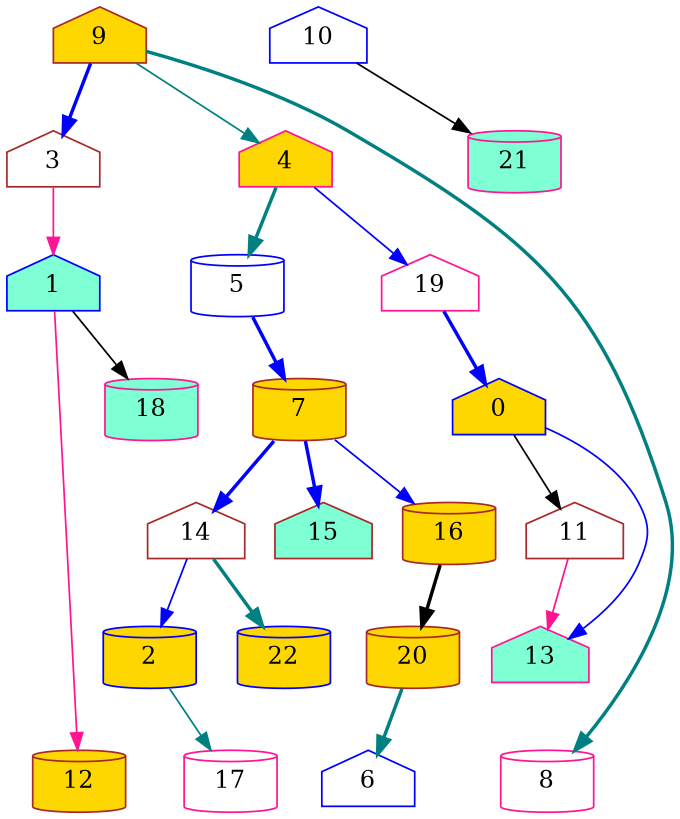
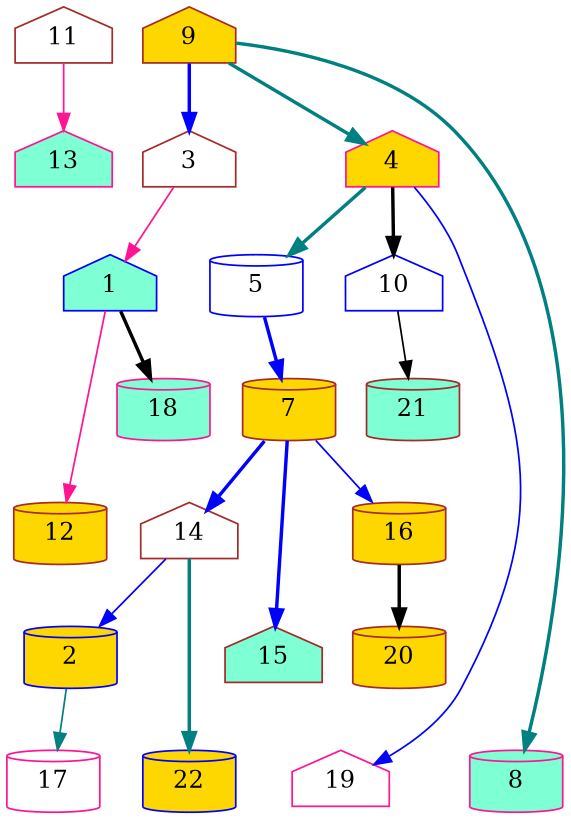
(190, 98) -> (289, 99)
(515, 162) -> (413, 410)
none -> (393, 212)
(95, 338) -> (132, 337)
(499, 410) -> none
(368, 781) -> none
(547, 781) -> (516, 781)
